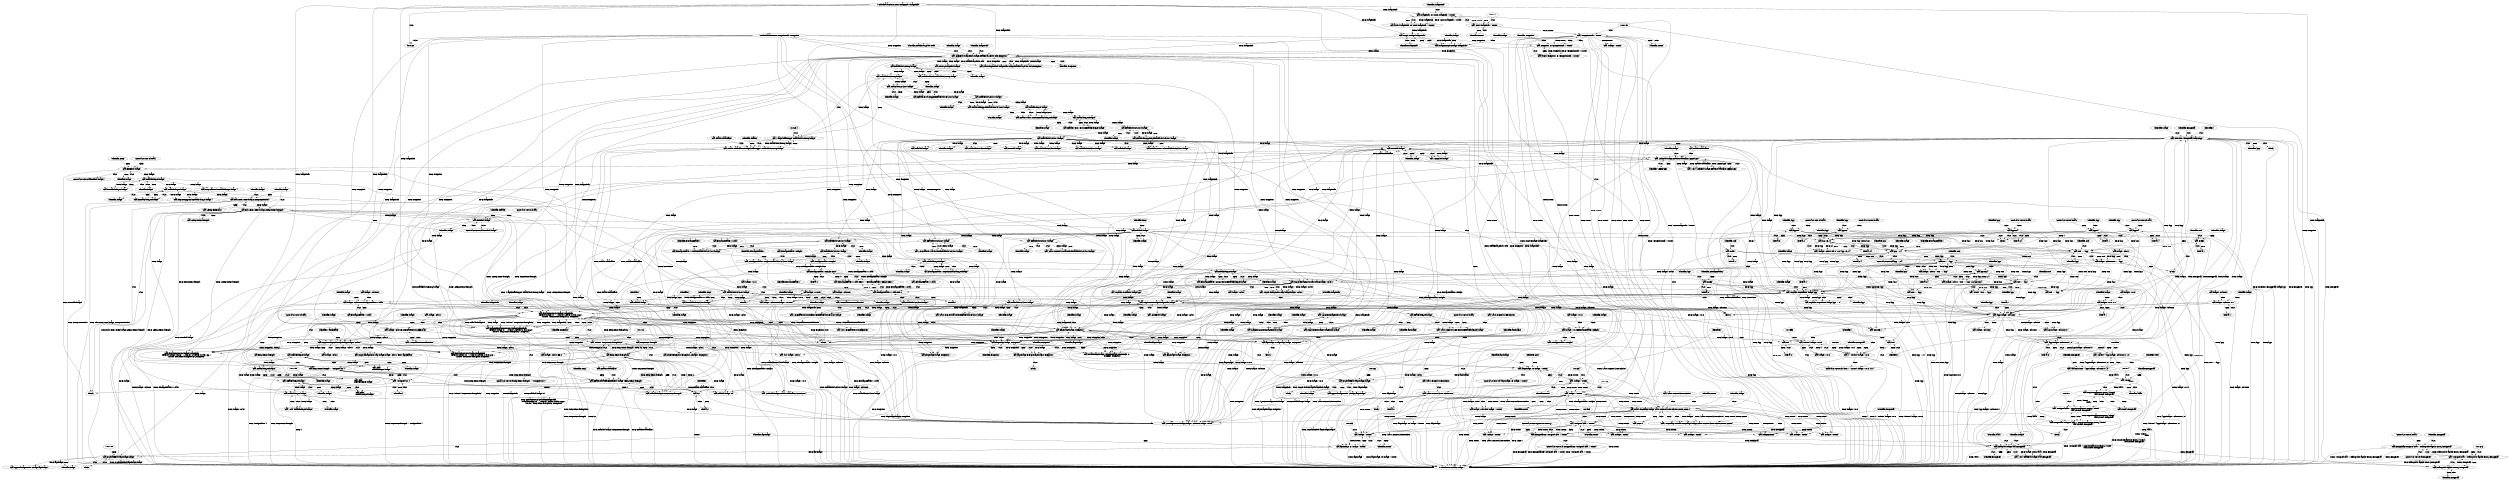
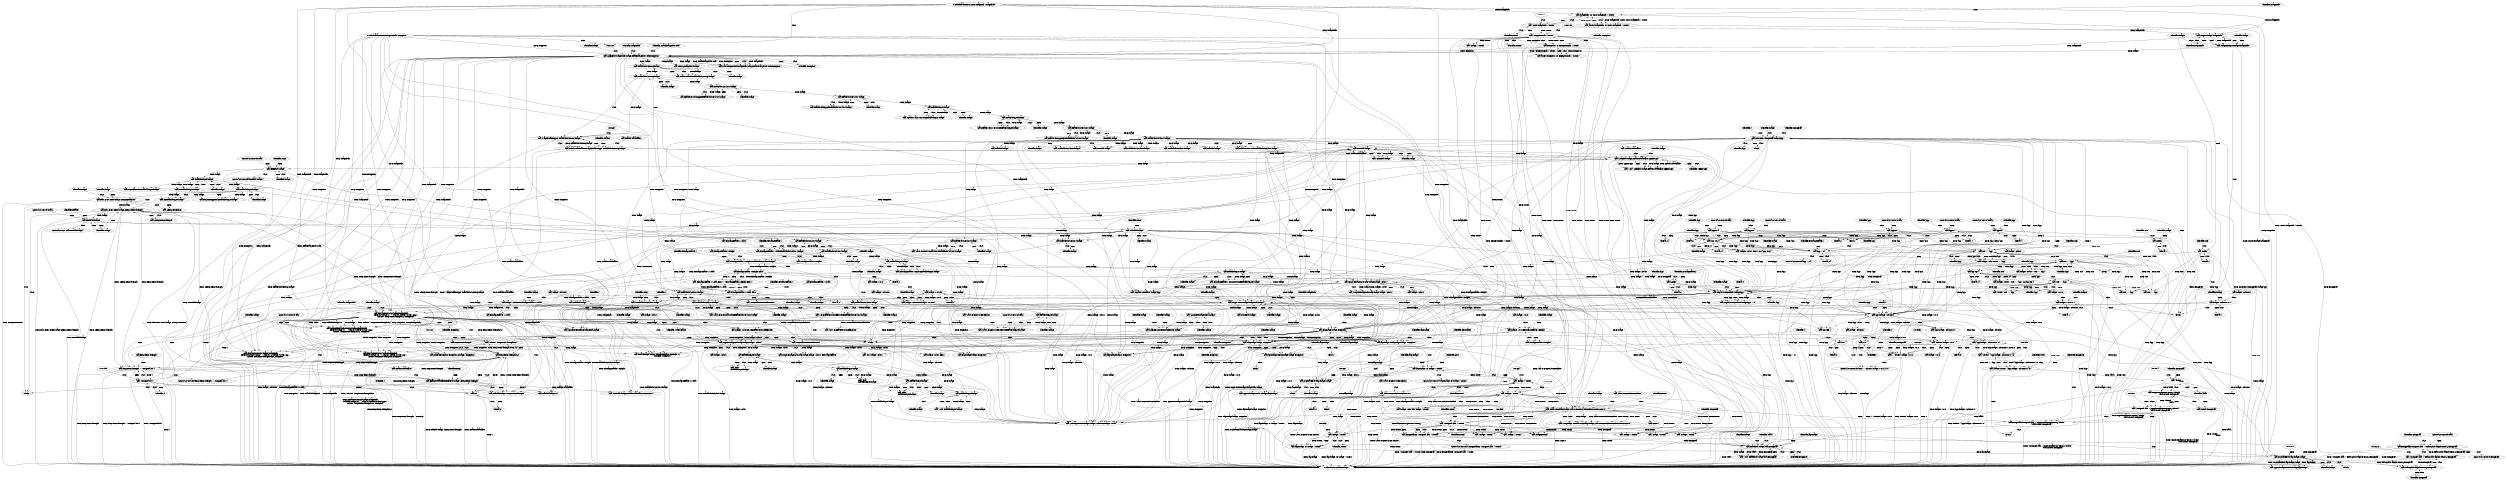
(939, 251) -> none
(1906, 466) -> none
